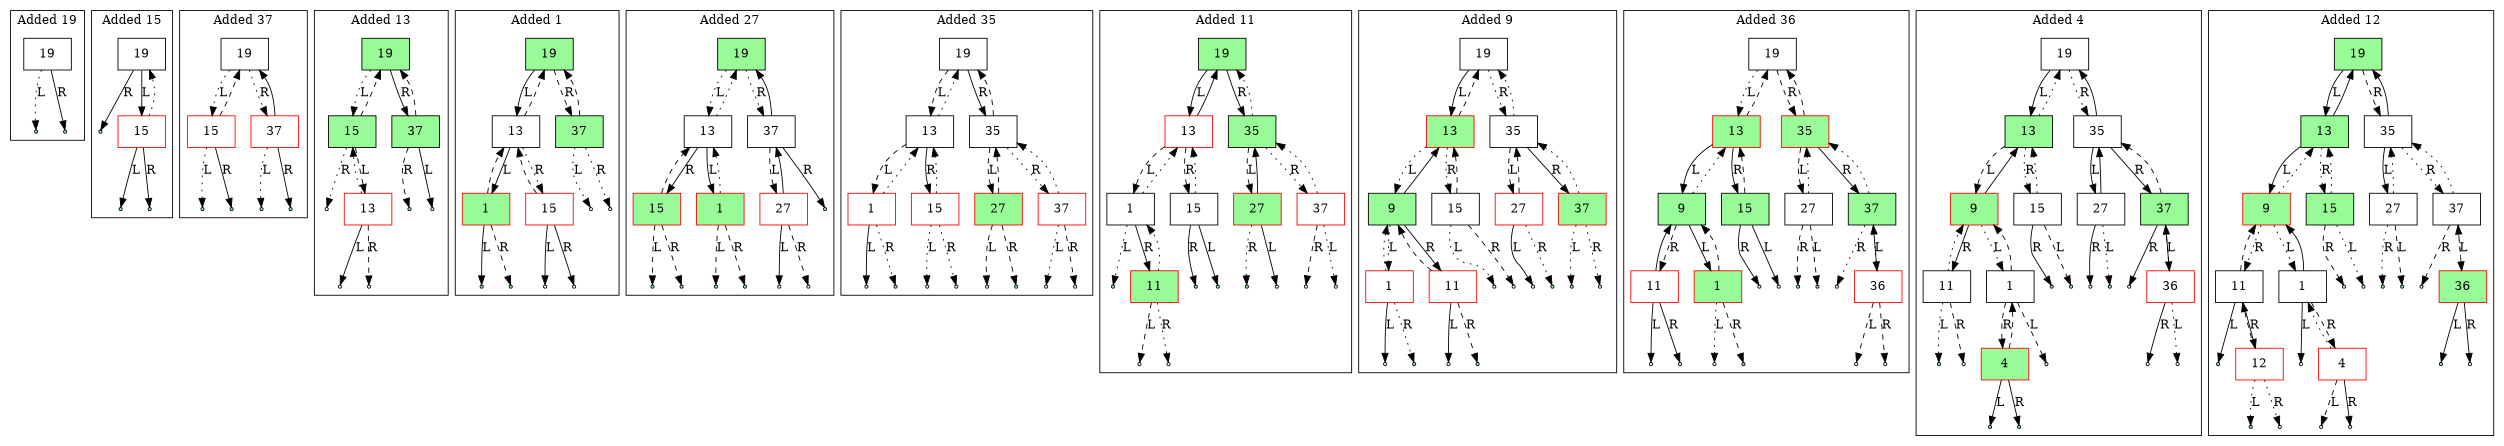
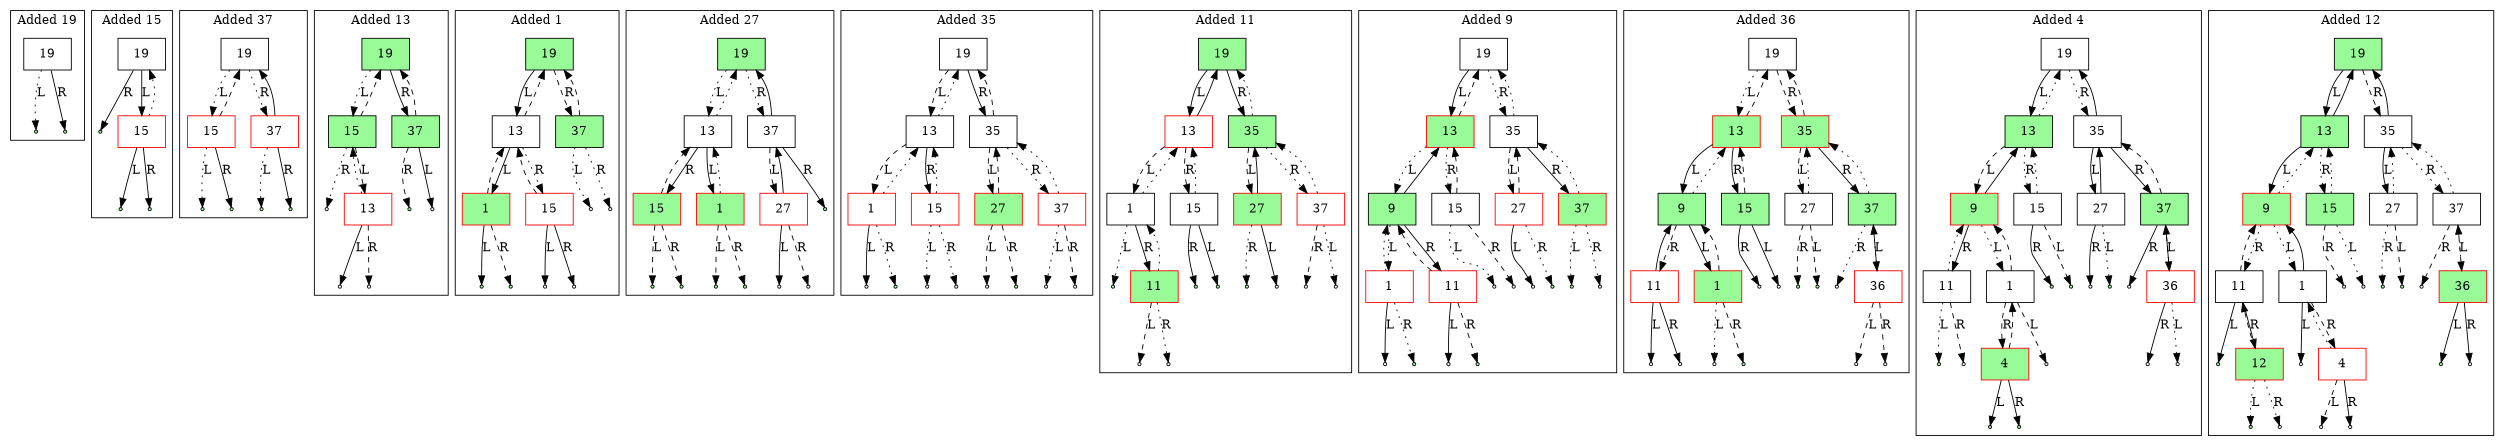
(2260, 364) -> (2260, 364)
